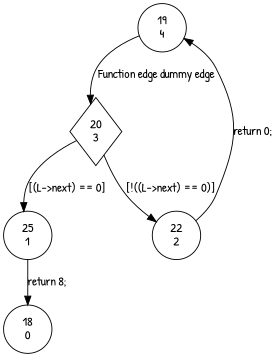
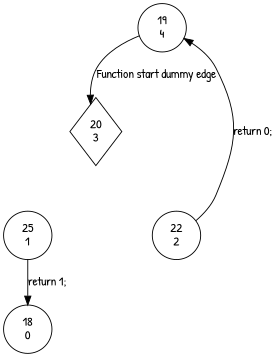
(156, 75) -> (156, 75)
(42, 165) -> none
(122, 189) -> none
(47, 282) -> (47, 282)
